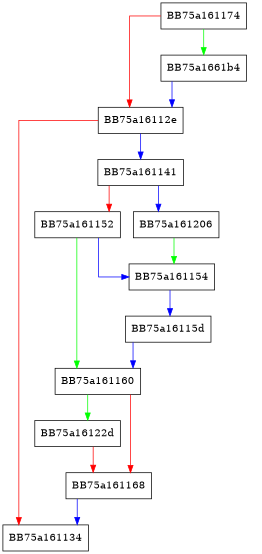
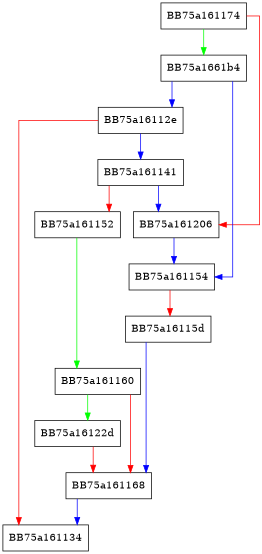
(130, 42) -> (260, 130)
(174, 247) -> (174, 247)
(99, 269) -> (233, 184)
(170, 299) -> (170, 299)
(133, 352) -> (146, 404)
